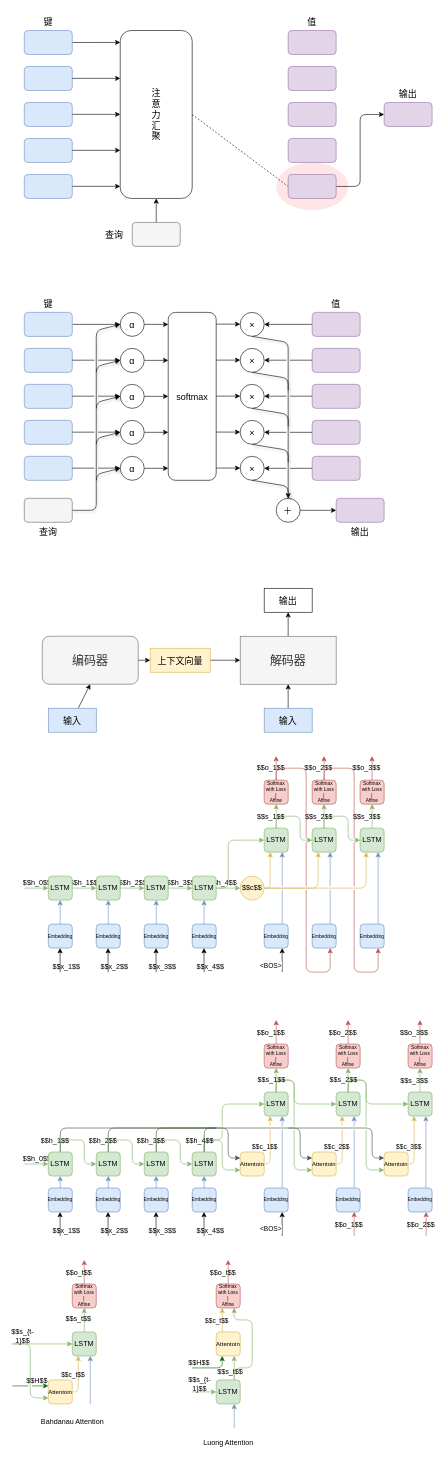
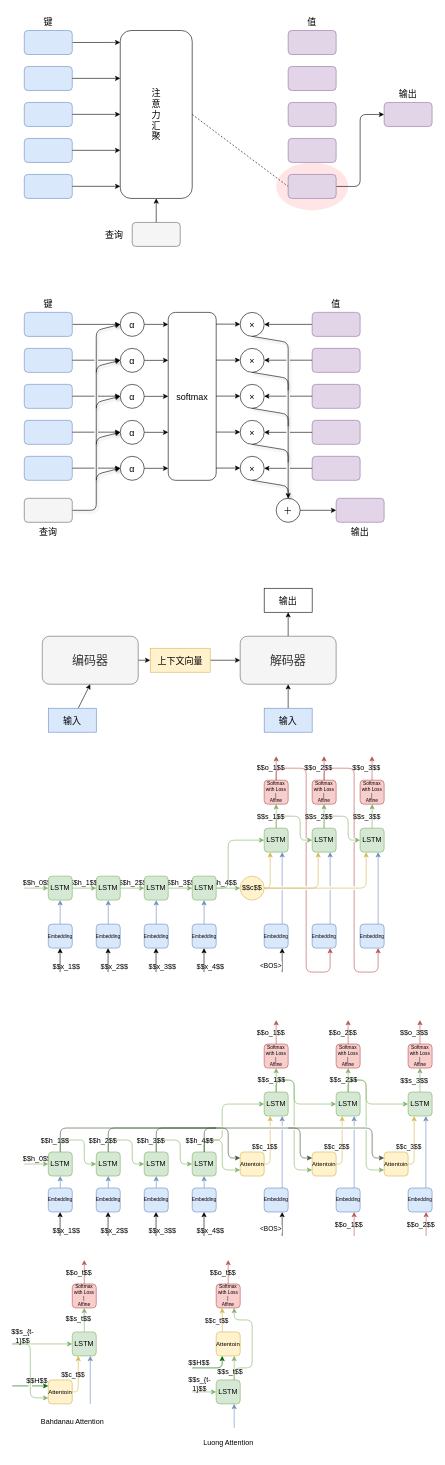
(288, 660) -> (288, 660)
